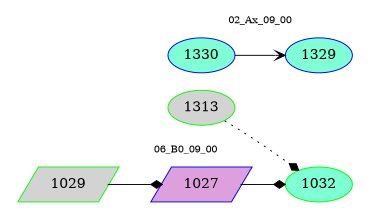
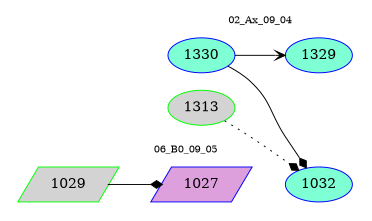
(260, 21) -> (260, 21)
(186, 150) -> (186, 150)
(257, 184) -> (270, 107)
(319, 184) -> (319, 184)
